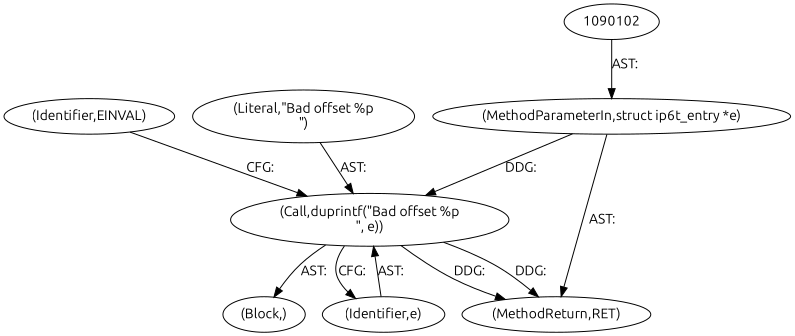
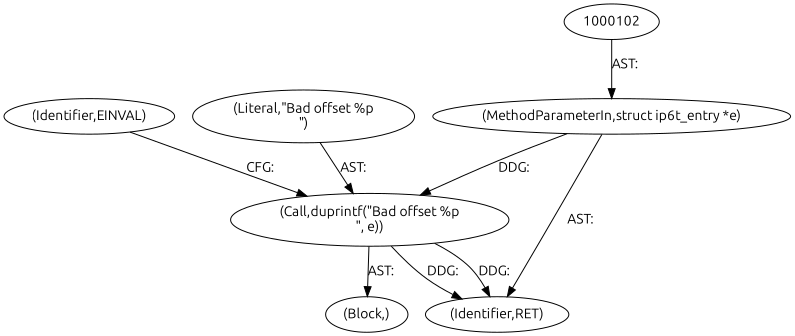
(612, 22) -> (612, 22)
(384, 314) -> none
(556, 314) -> (497, 314)
